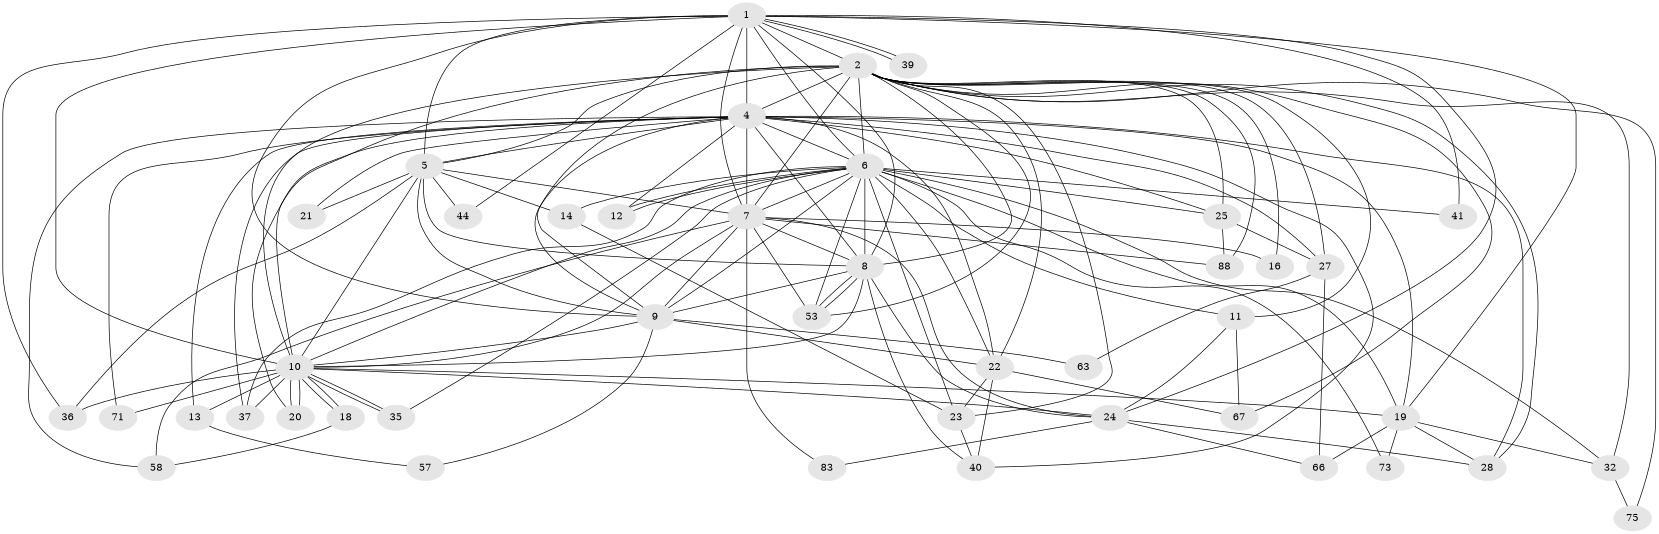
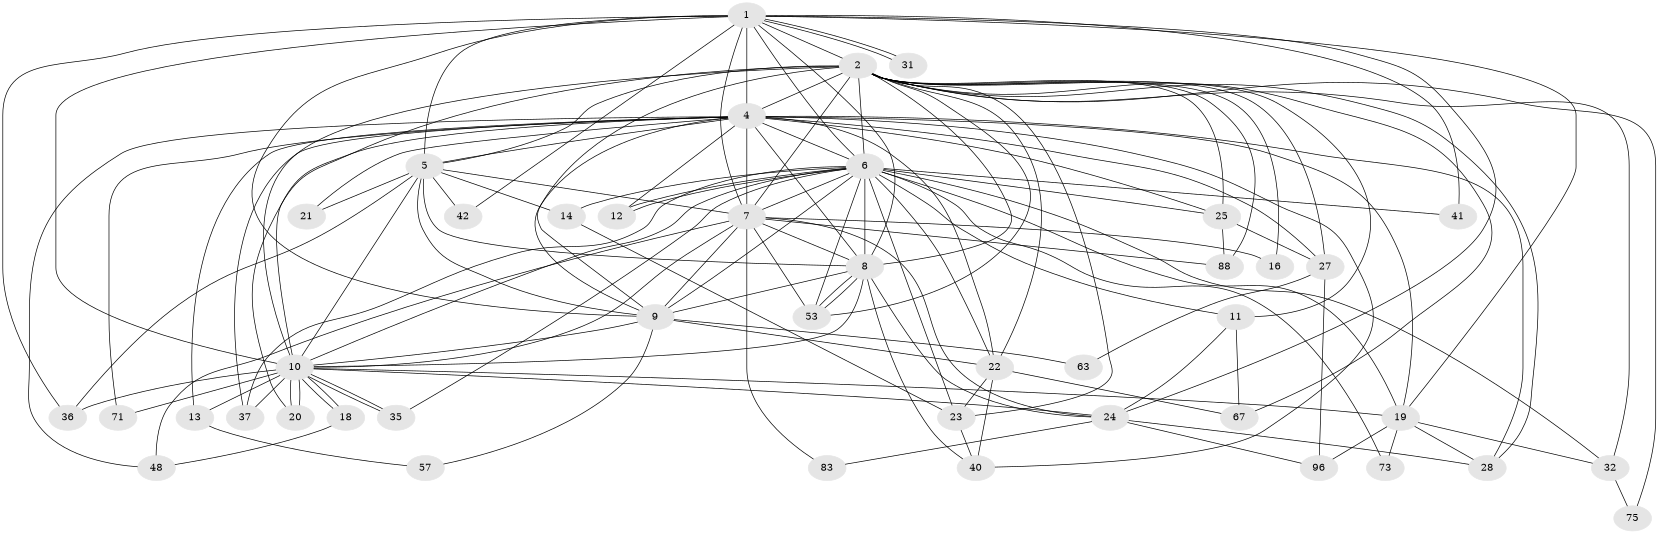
(908, 66) -> (908, 66)
(463, 217) -> (463, 217)
(156, 468) -> (156, 468)
(1319, 468) -> (1319, 468)
